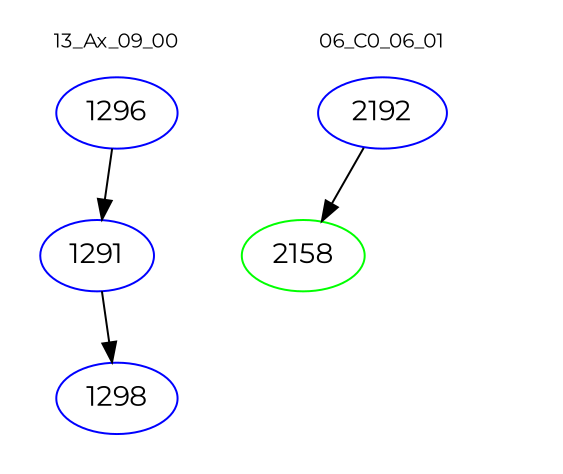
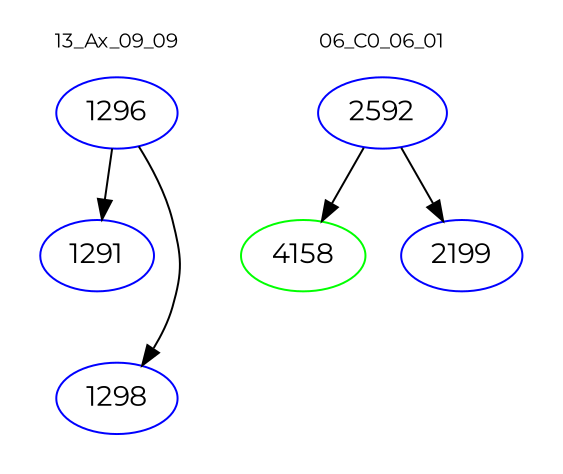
(117, 43) -> (117, 43)
(383, 113) -> (383, 113)
(303, 256) -> (303, 256)
none -> (462, 256)
(106, 317) -> (178, 246)
